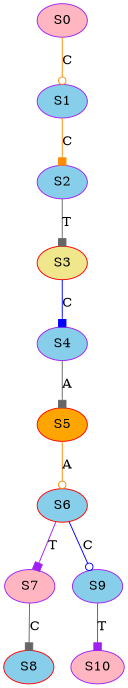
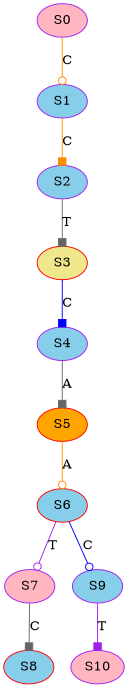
(48, 542) -> (47, 543)
